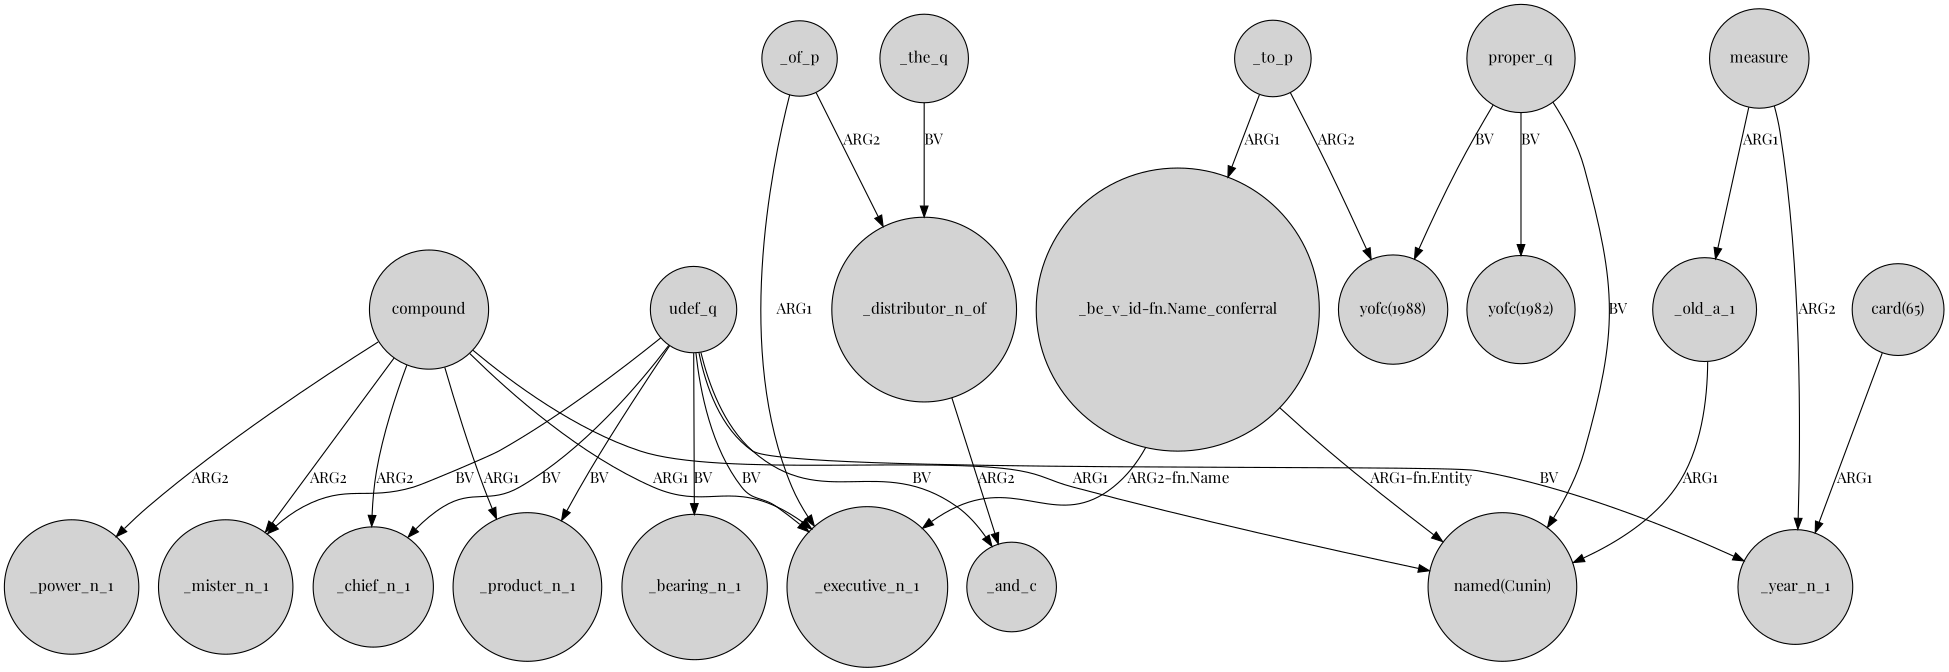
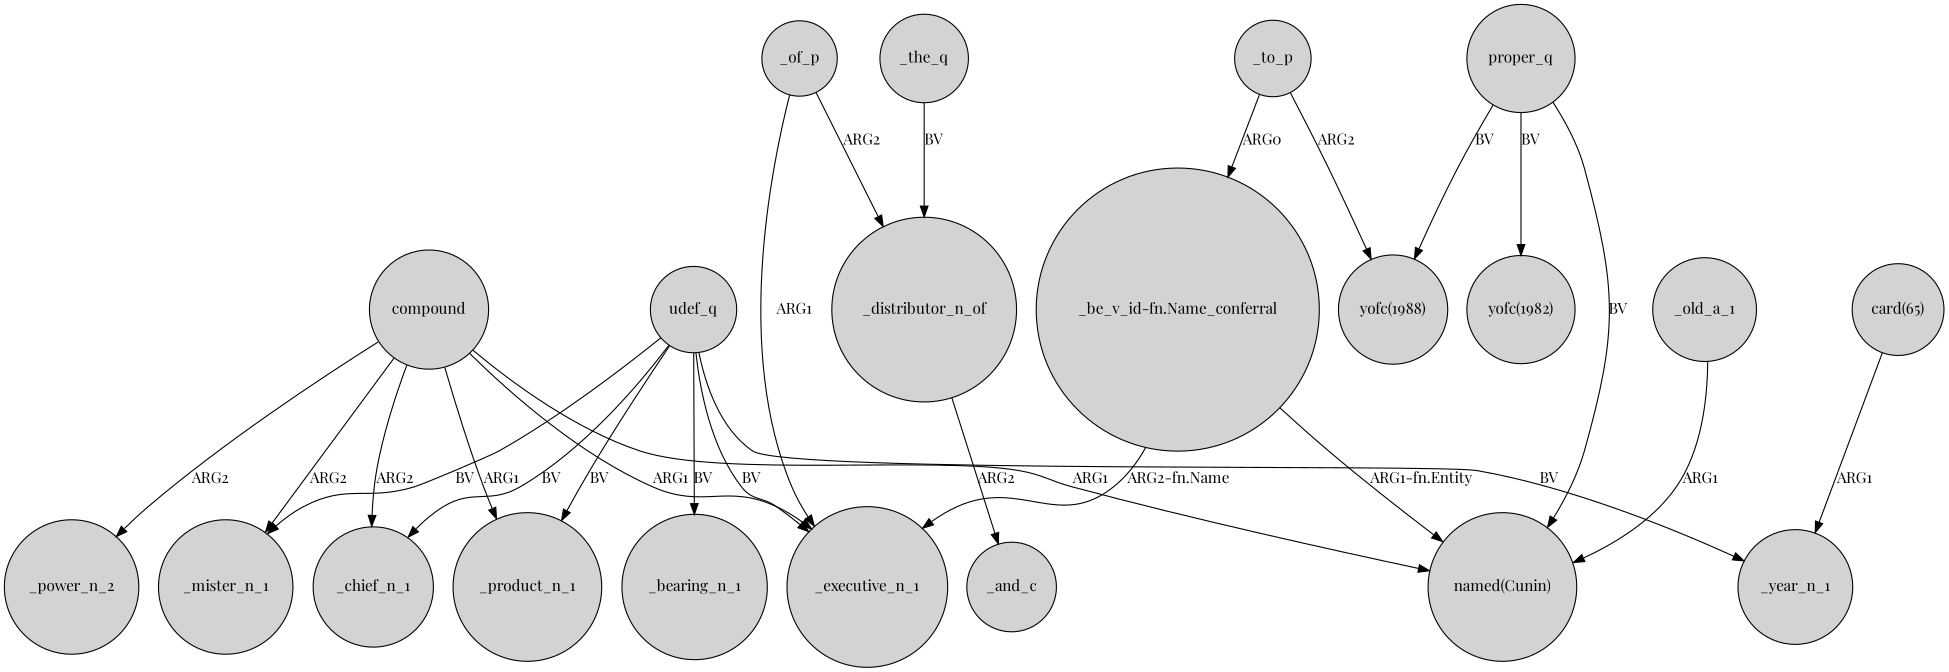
(1759, 58) -> none
(1262, 140) -> (1262, 140)
(818, 480) -> none
(72, 587) -> (72, 587)
